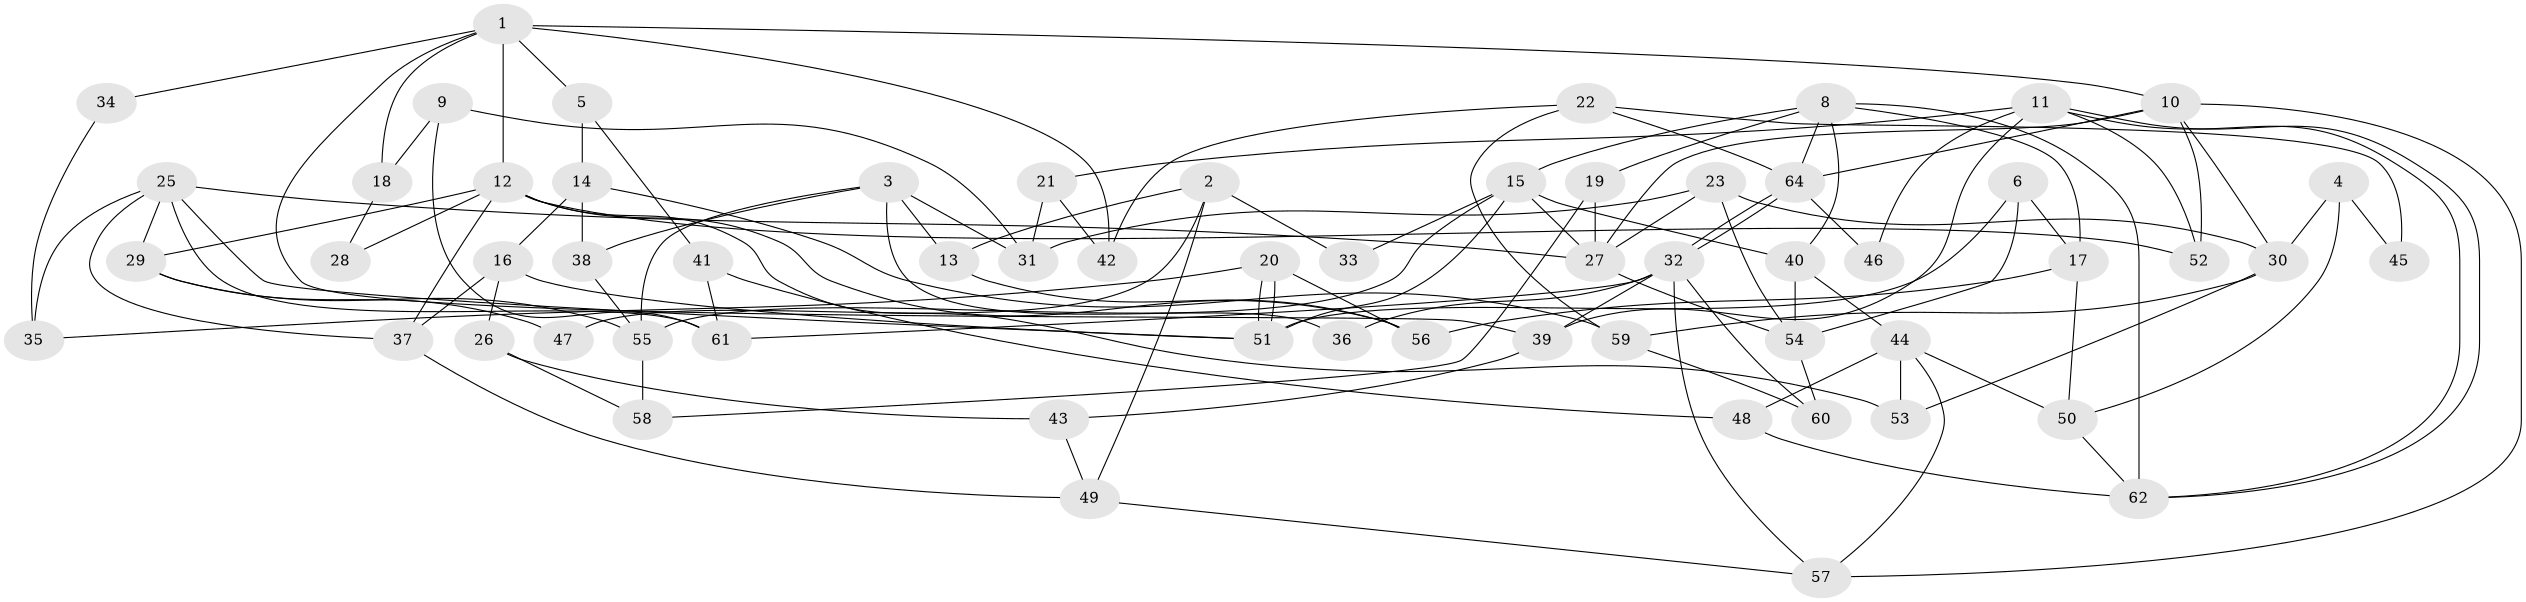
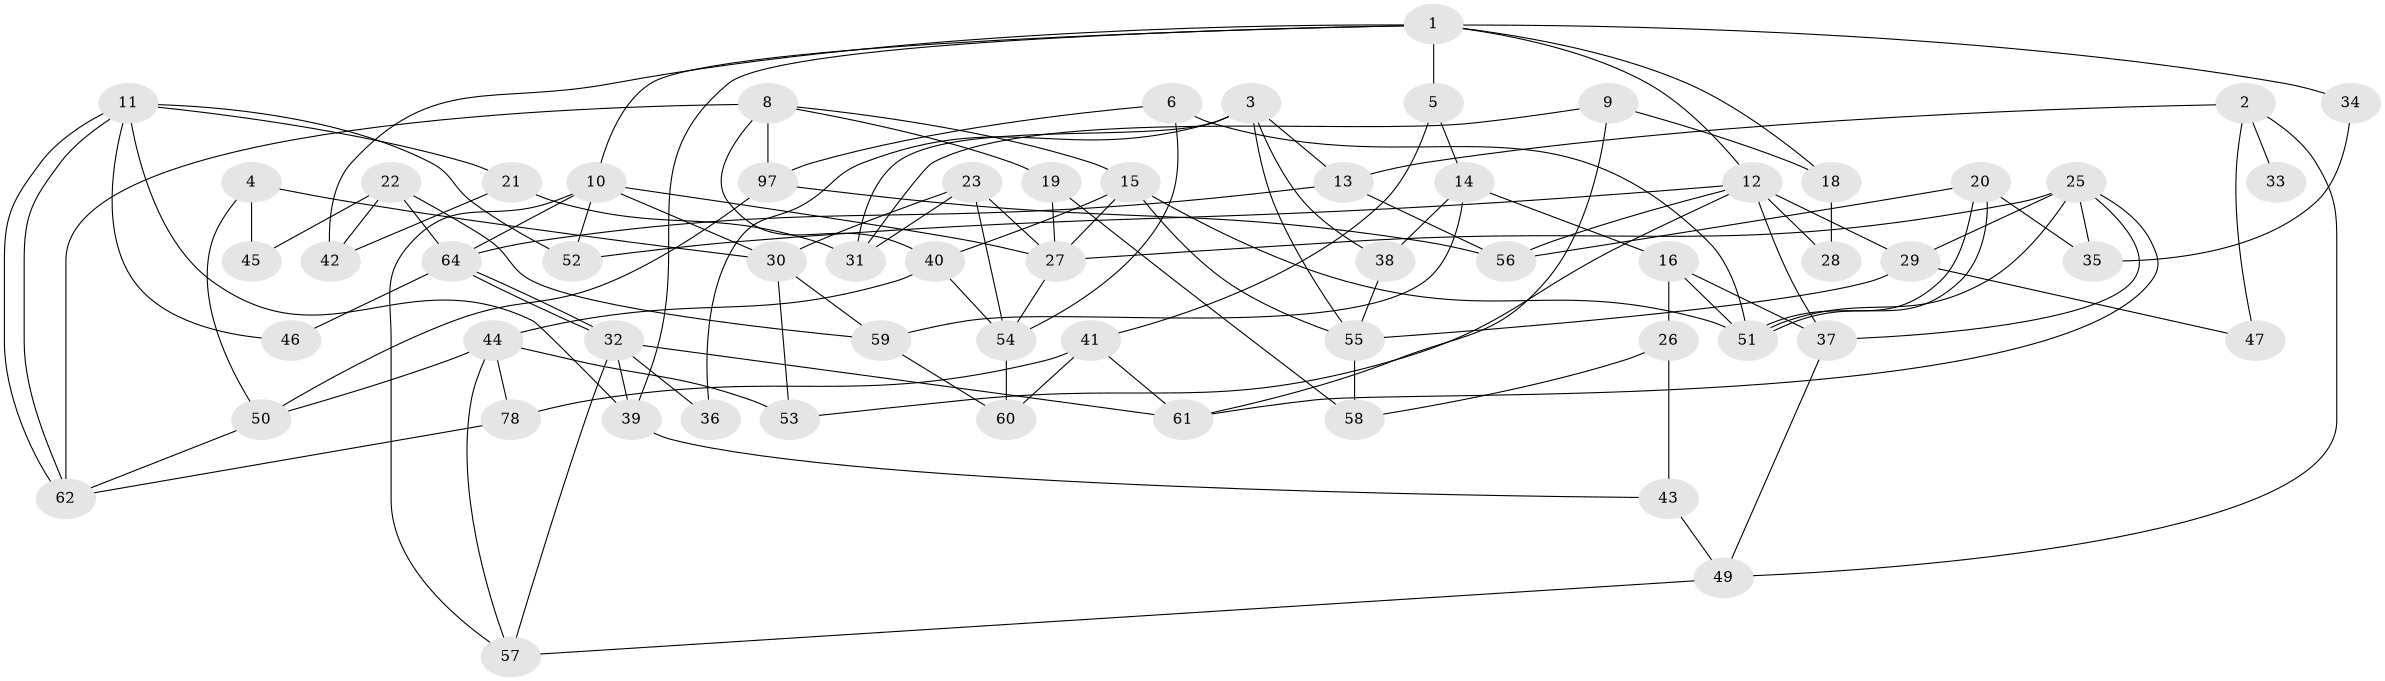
(1810, 143) -> (959, 213)
(1433, 222) -> none
(2079, 261) -> (768, 182)
(1742, 345) -> (1048, 380)
(1742, 420) -> (511, 420)
